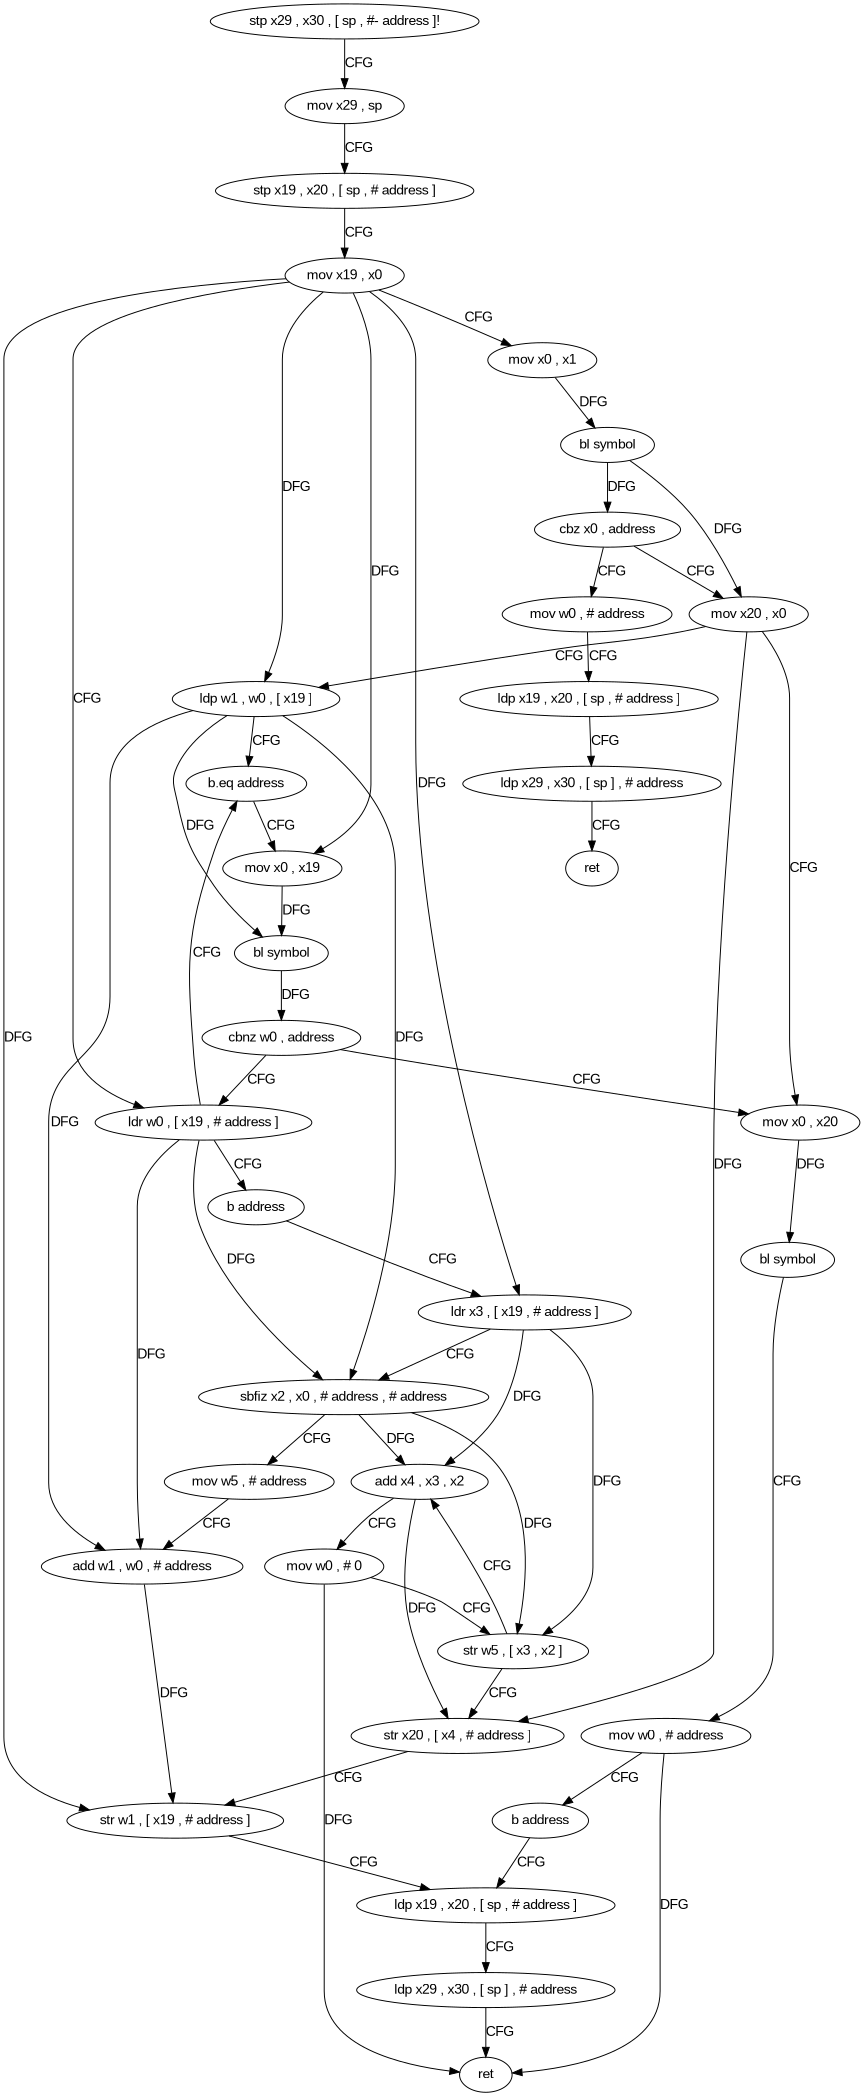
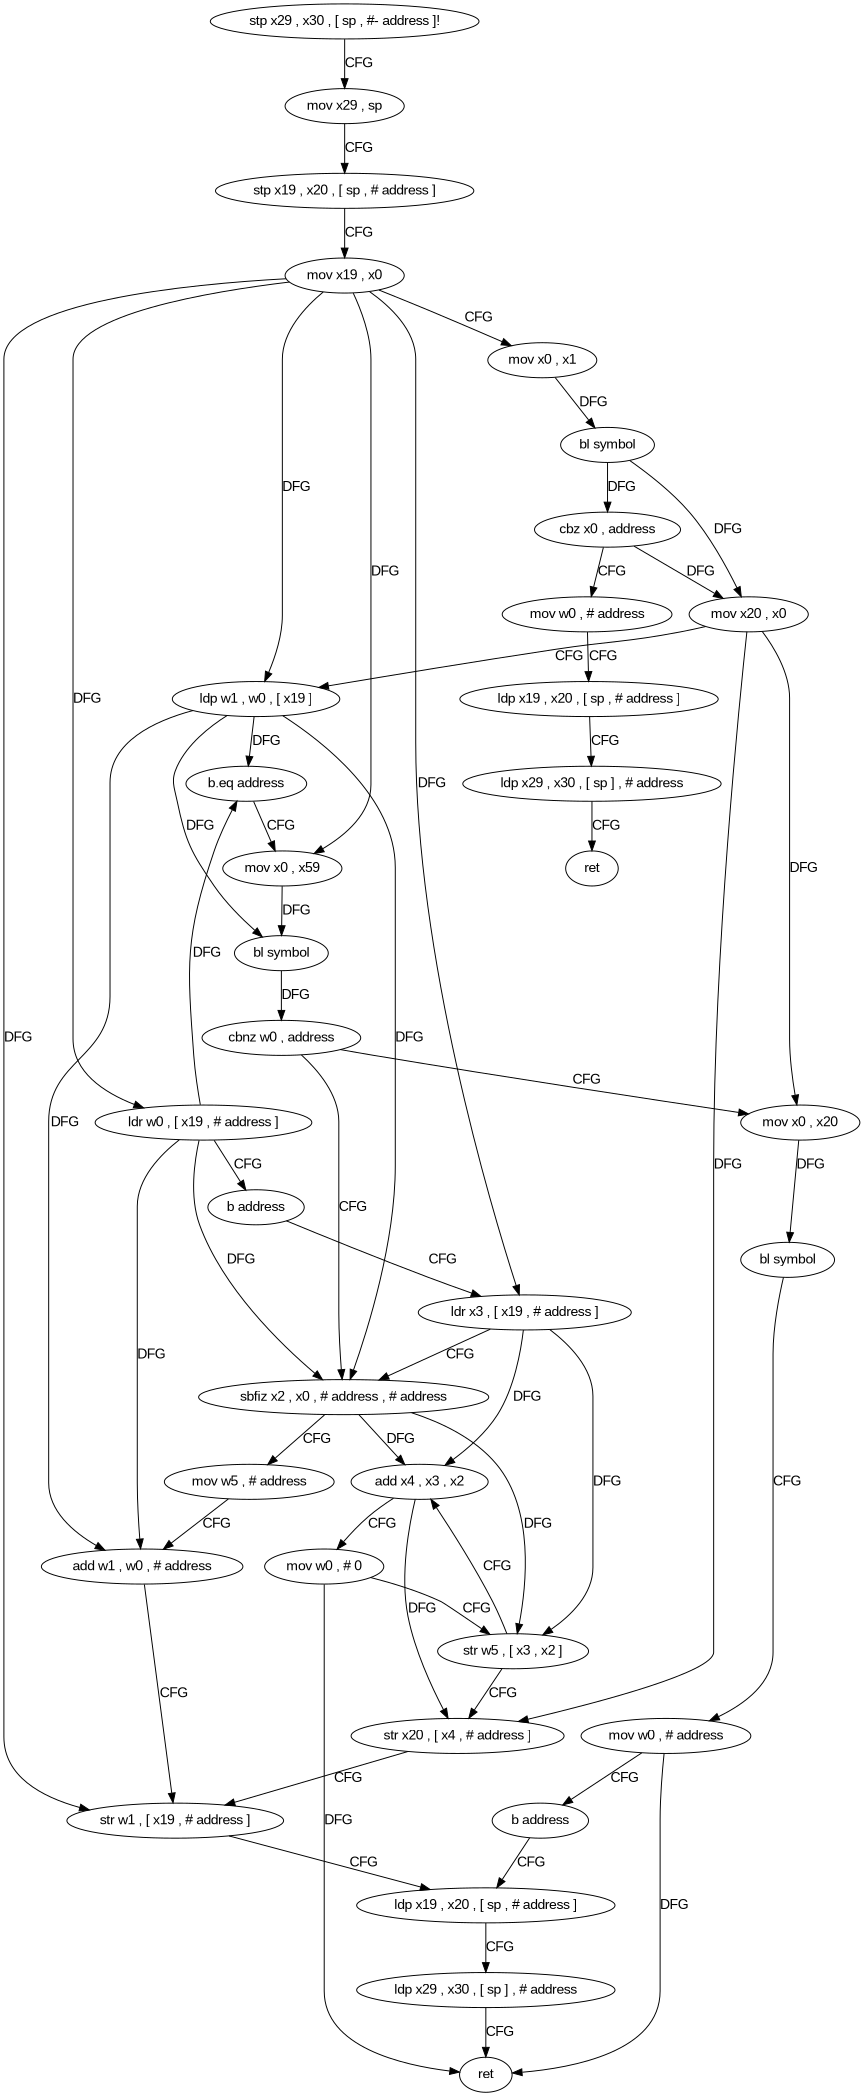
(701, 572) -> (701, 572)
(88, 699) -> (88, 699)
(267, 741) -> (267, 741)
(282, 868) -> (282, 868)
(804, 868) -> (804, 868)
(207, 953) -> (207, 953)
(246, 1076) -> (339, 1206)
(174, 1694) -> (174, 1694)
